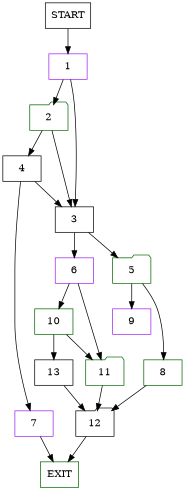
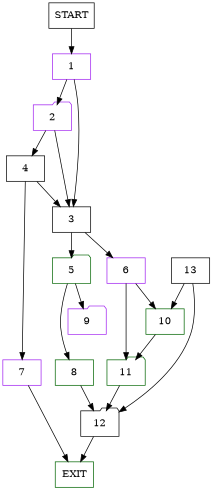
(49, 118) -> (52, 118)
(132, 322) -> (87, 322)
(54, 344) -> (179, 293)
